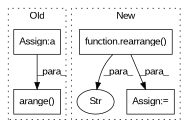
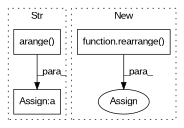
(37, 16) -> (37, 16)
(37, 68) -> (37, 68)
(96, 102) -> (124, 102)
(151, 102) -> none
